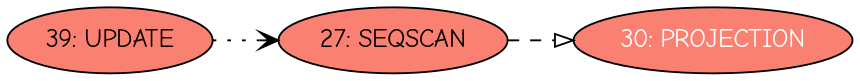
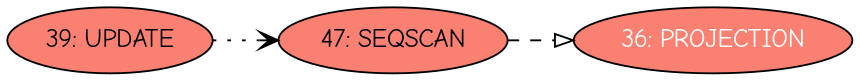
(393, 40) -> (393, 40)
(713, 40) -> (713, 40)
